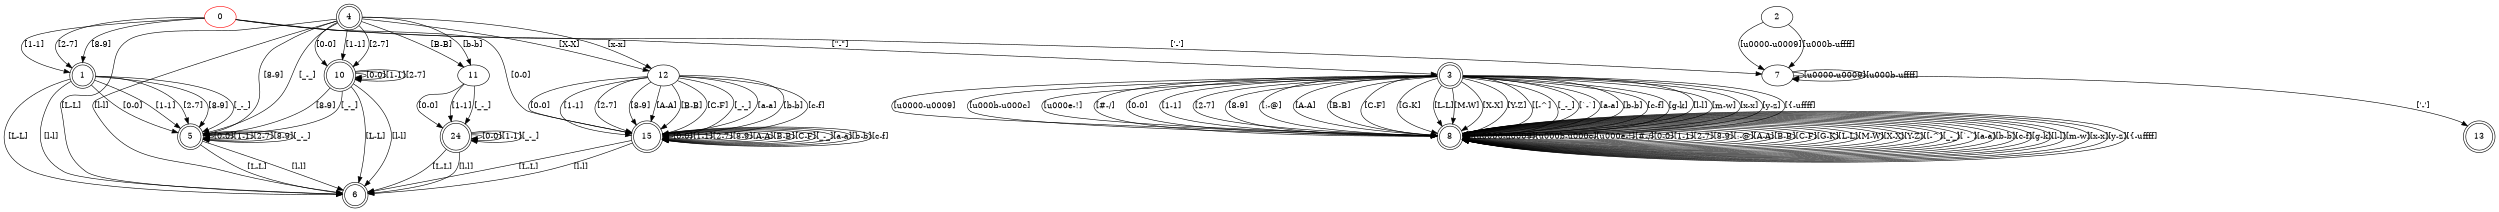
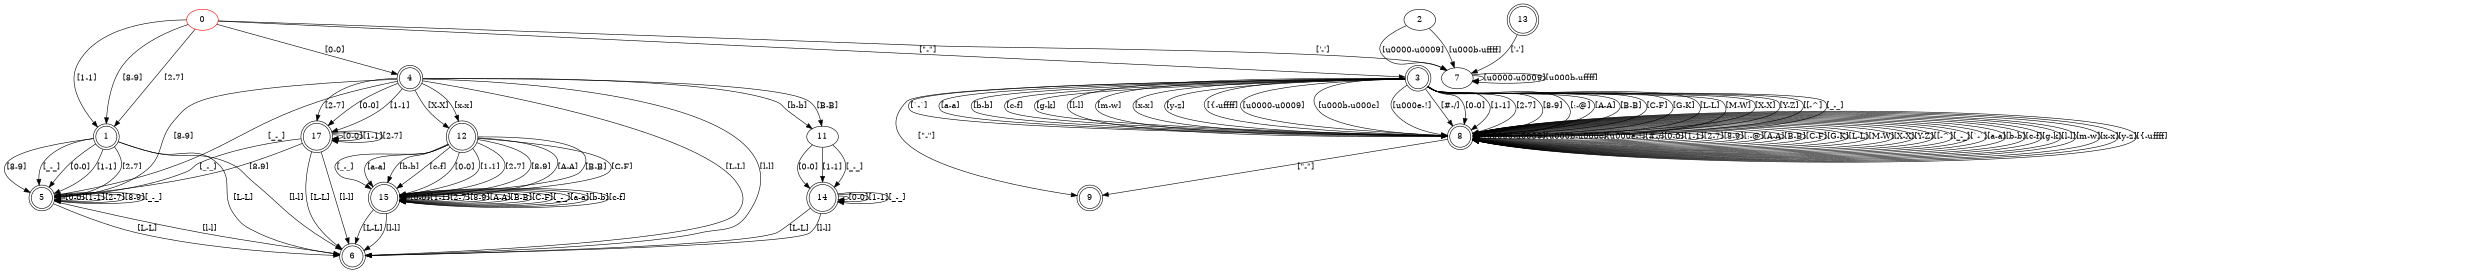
(494, 47) -> (304, 48)
(340, 75) -> (317, 137)
(663, 75) -> (462, 137)
(2130, 82) -> (1501, 57)
(456, 137) -> (823, 198)
none -> (1090, 198)
